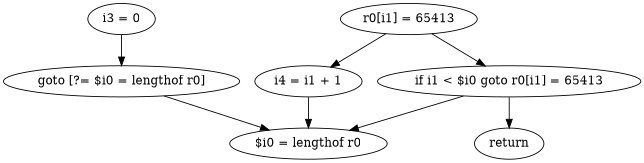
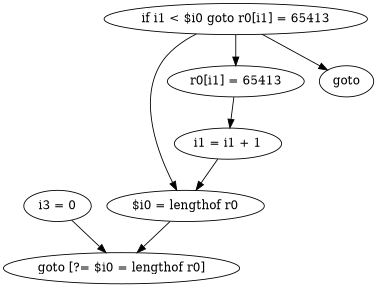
(455, 48) -> (236, 46)
(308, 81) -> (228, 144)
(212, 112) -> (157, 234)
(509, 144) -> (347, 81)
